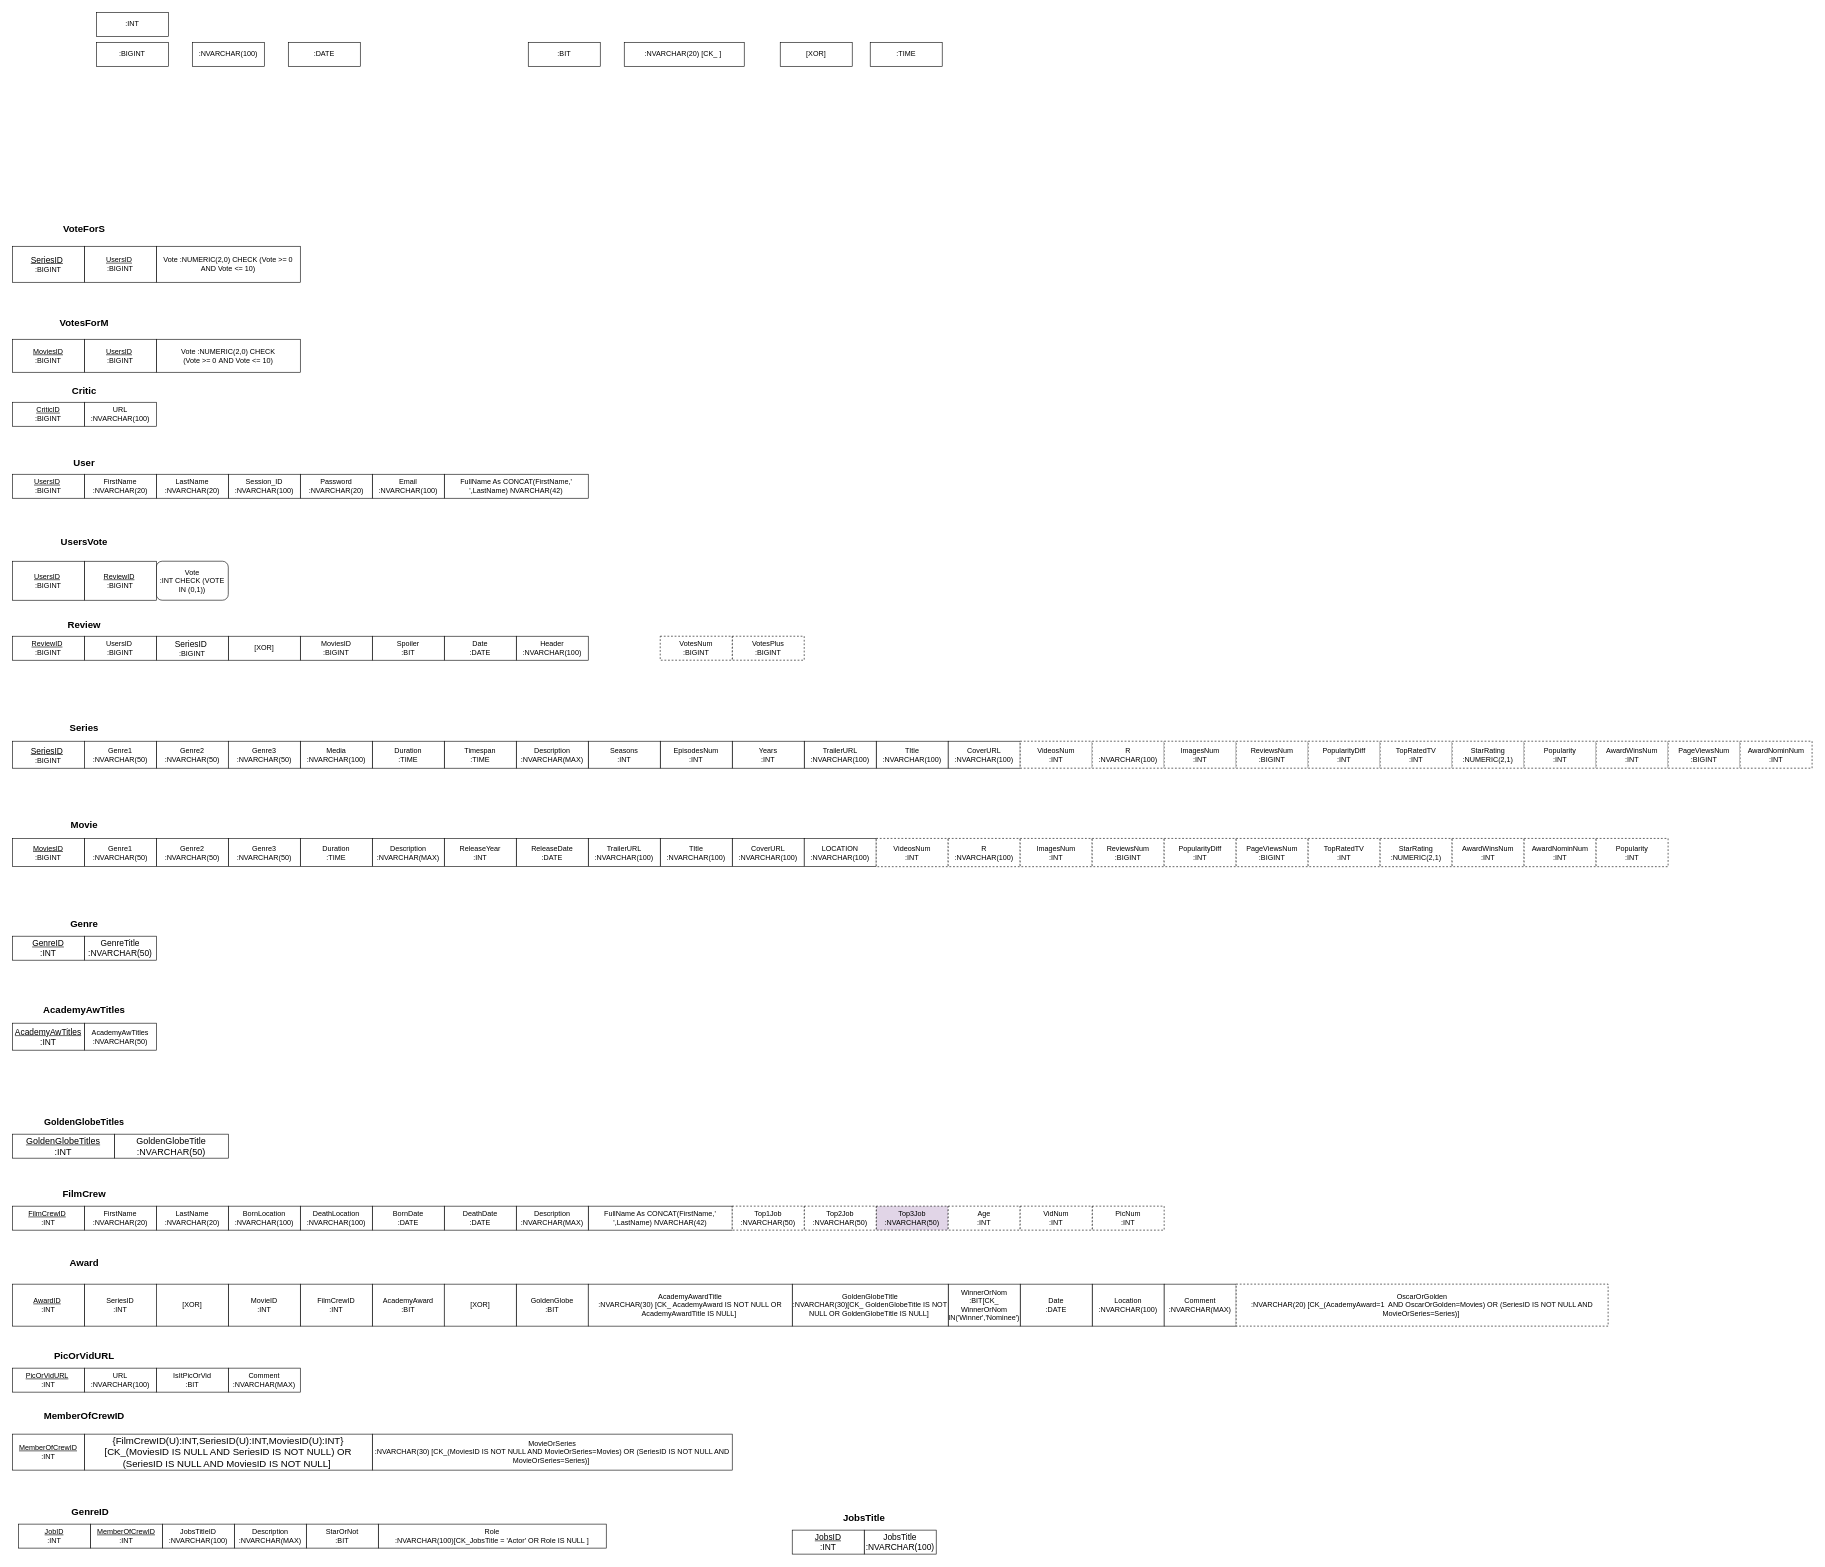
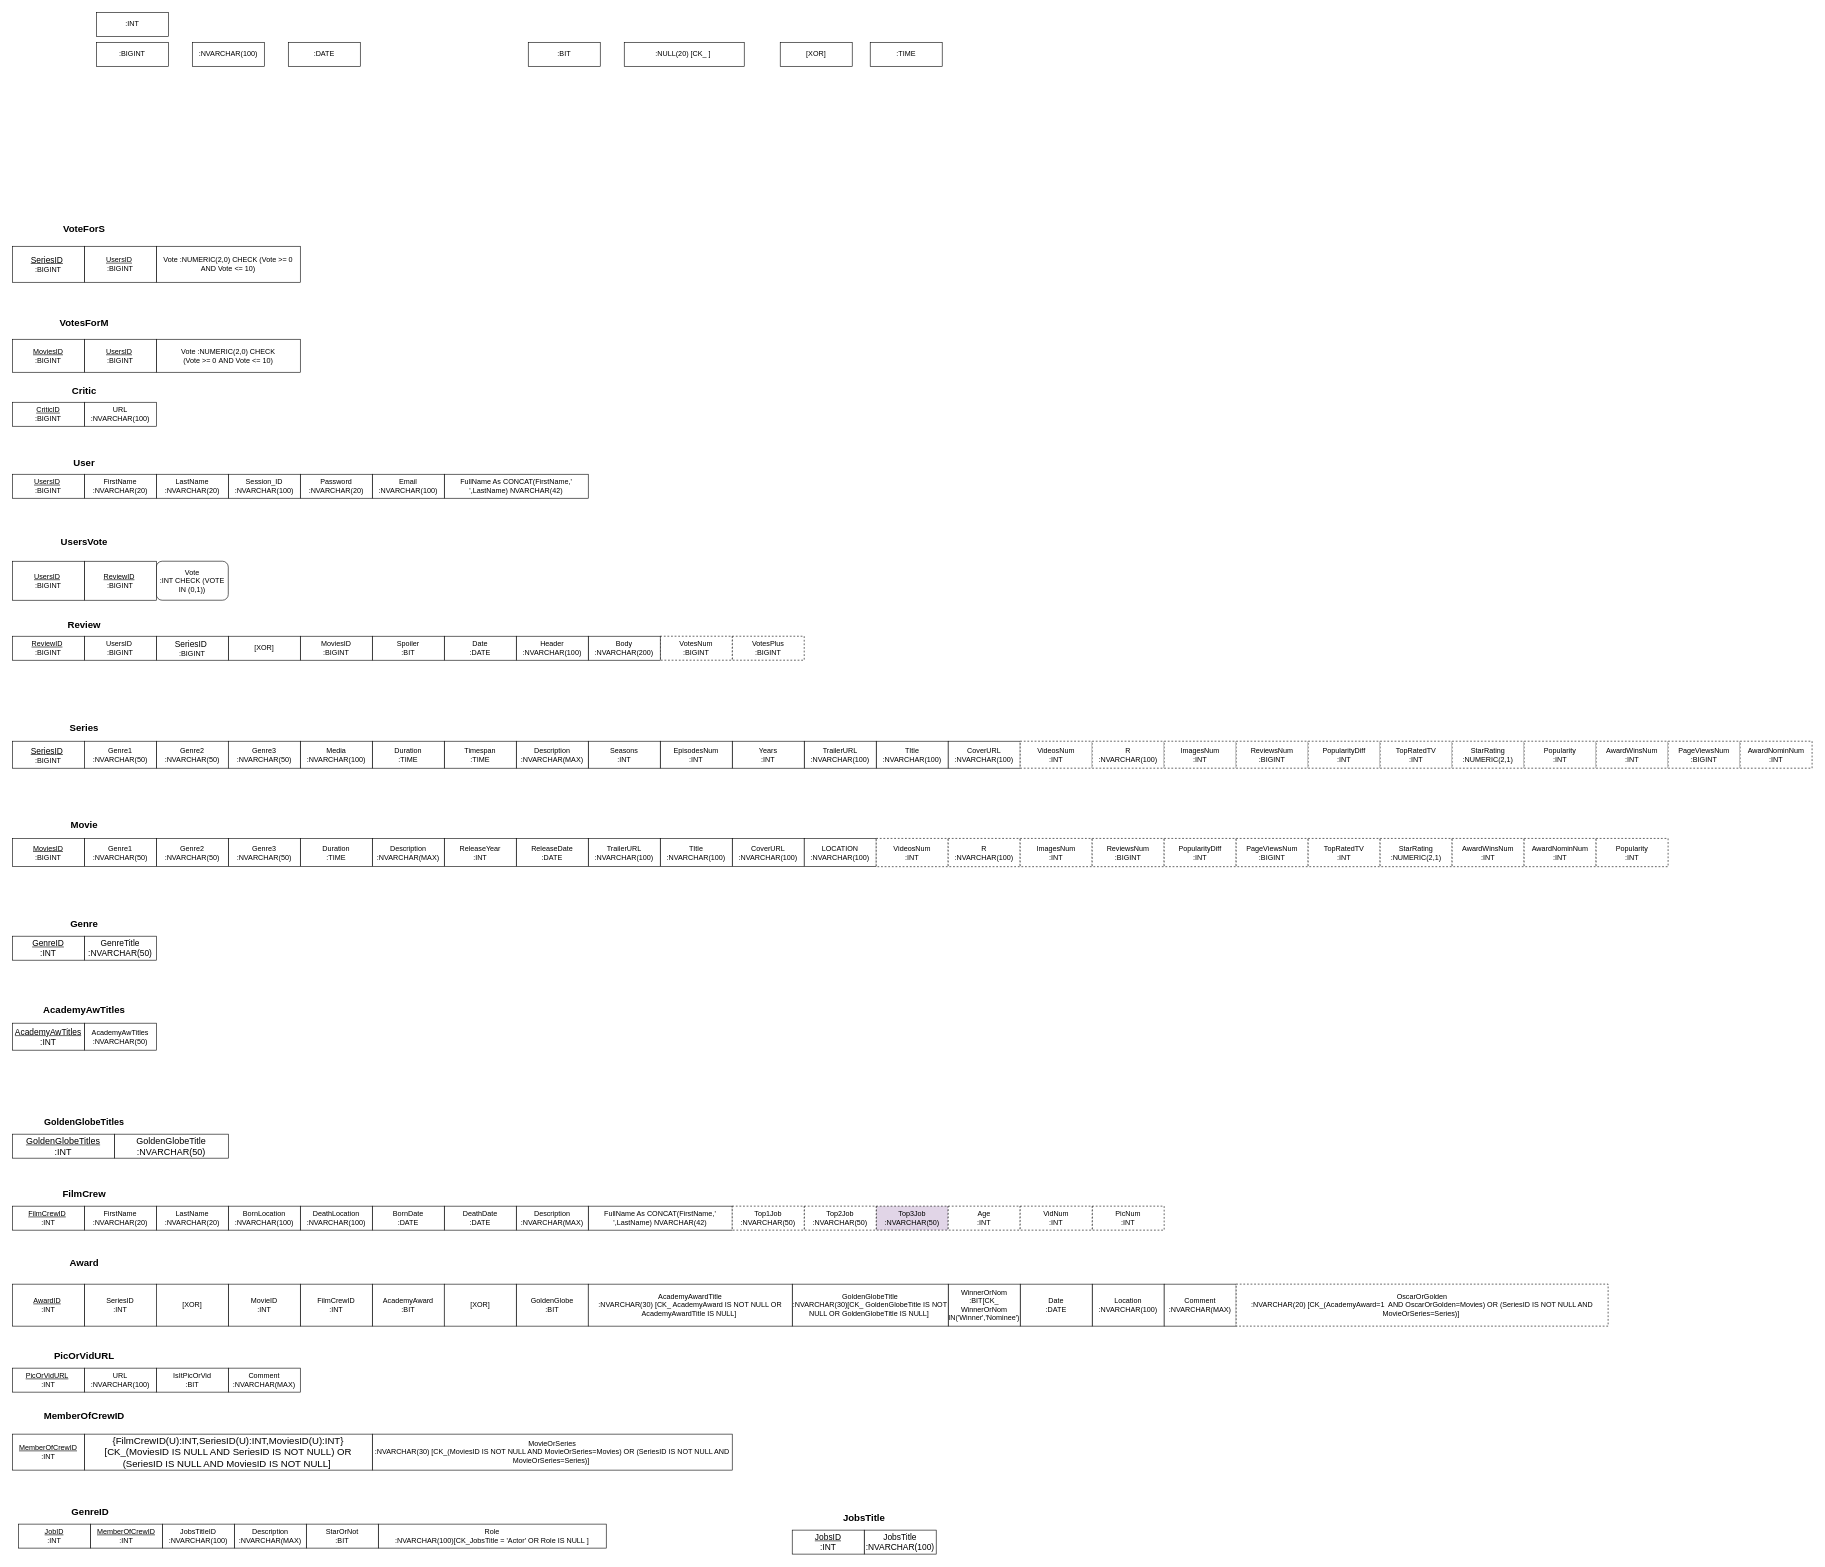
(684, 54) -> (684, 54)
none -> (624, 648)
